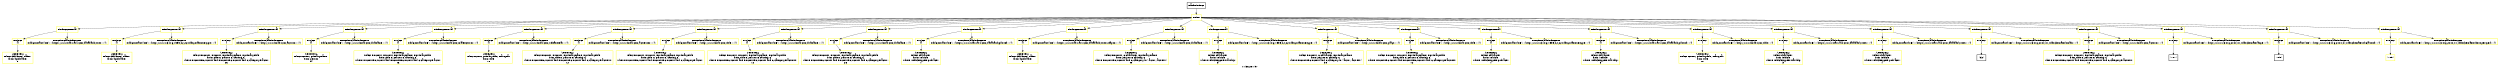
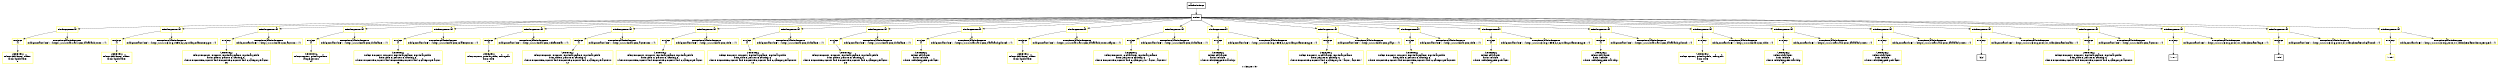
(1196, 18) -> (1196, 18)
(311, 58) -> (311, 58)
